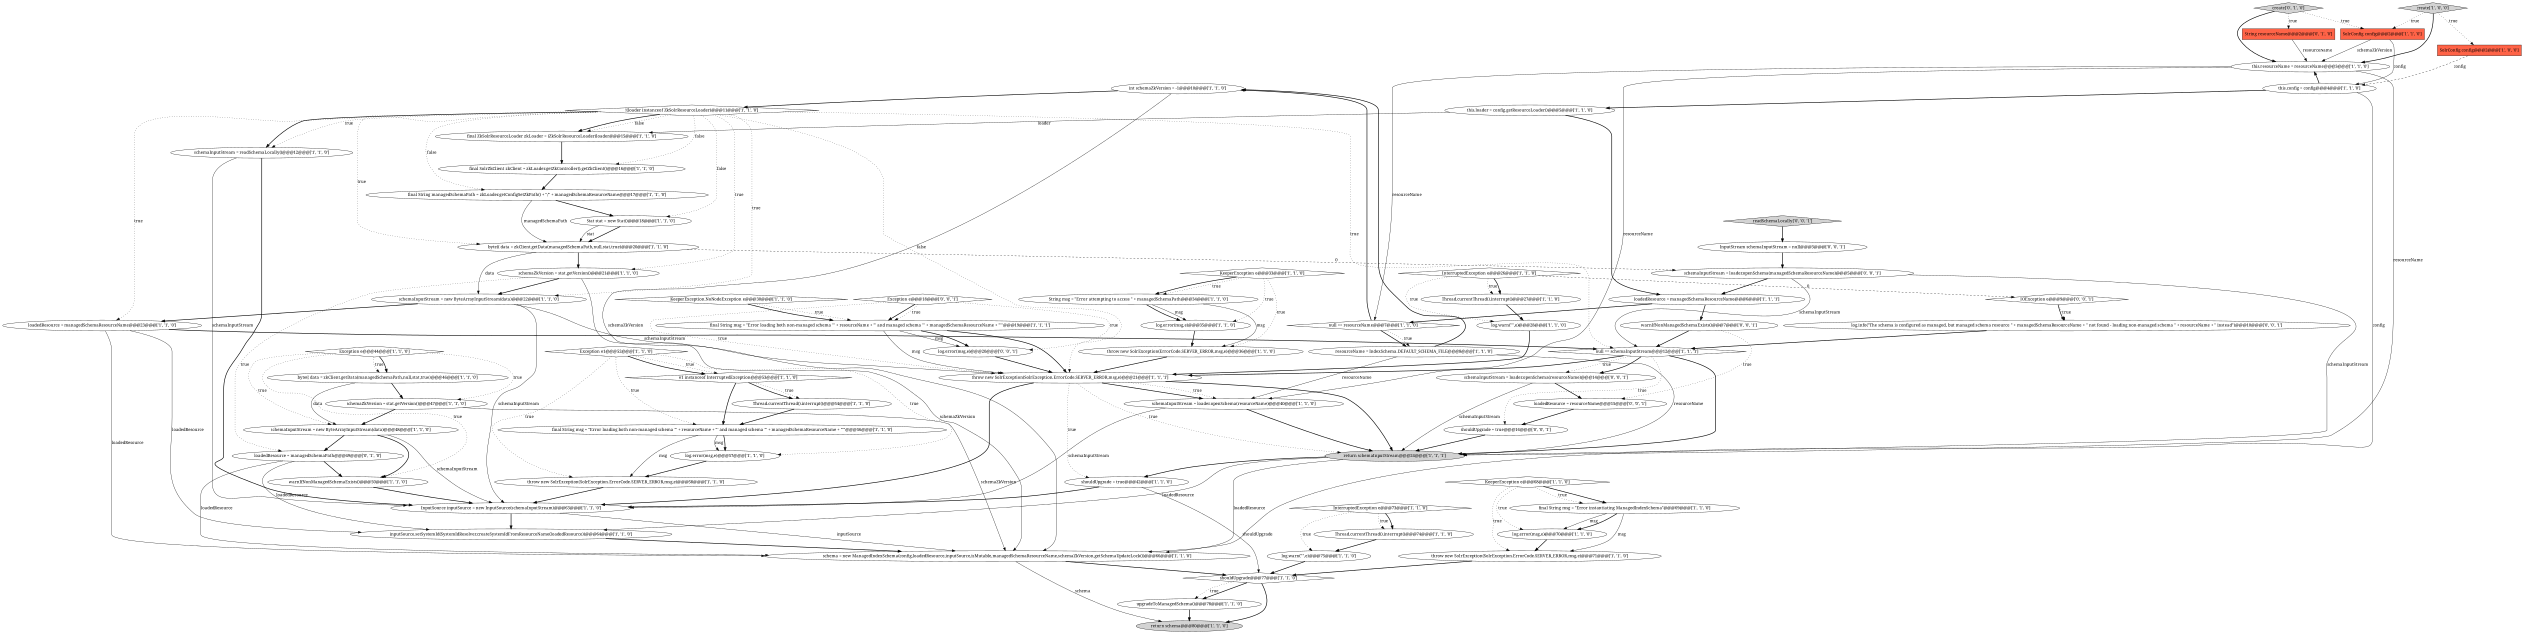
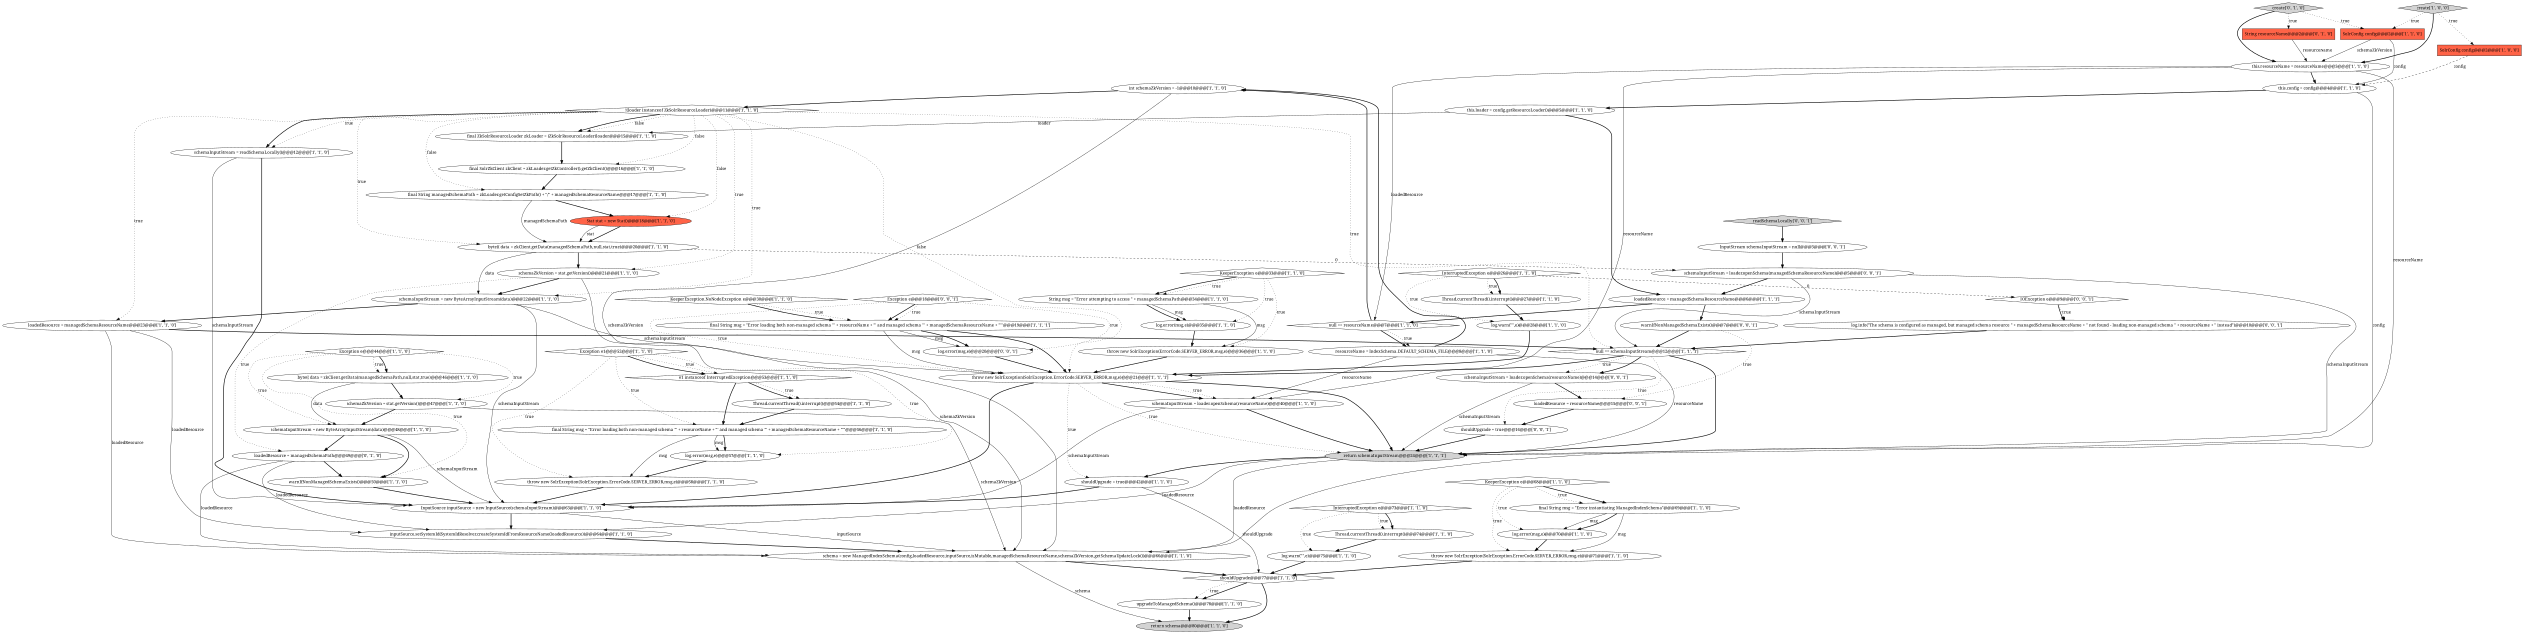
(2318, 79) -> (2312, 76)
(1407, 195) -> (1407, 195)
(631, 221) -> (631, 221)
